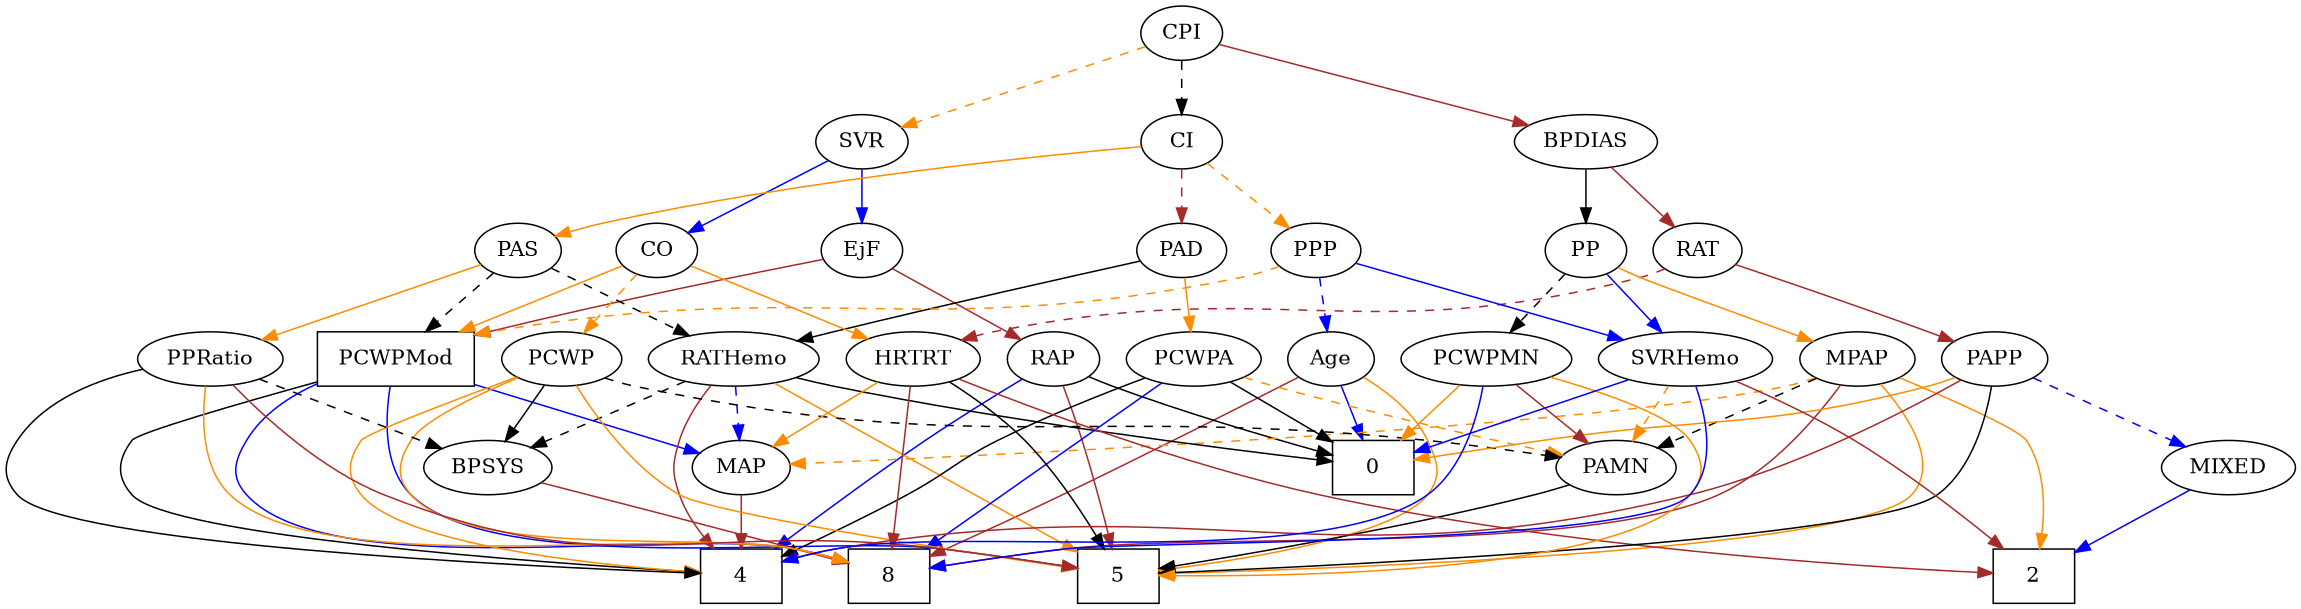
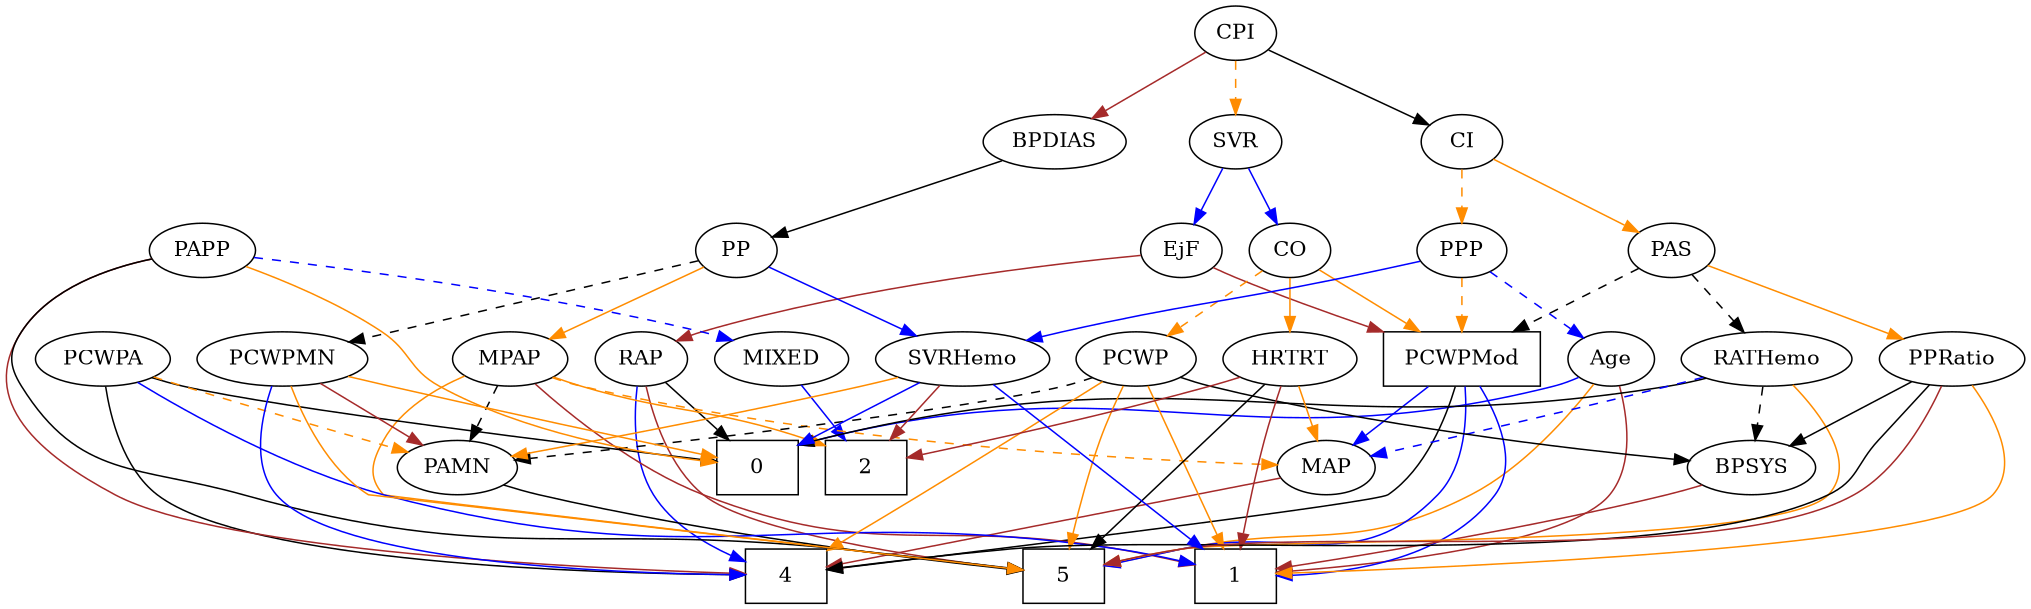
(1182, 80) -> (1342, 84)
(1182, 250) -> none
(1697, 250) -> none
(1655, 407) -> (694, 421)
(343, 411) -> (1858, 410)
(674, 460) -> none
(889, 576) -> (1236, 576)
